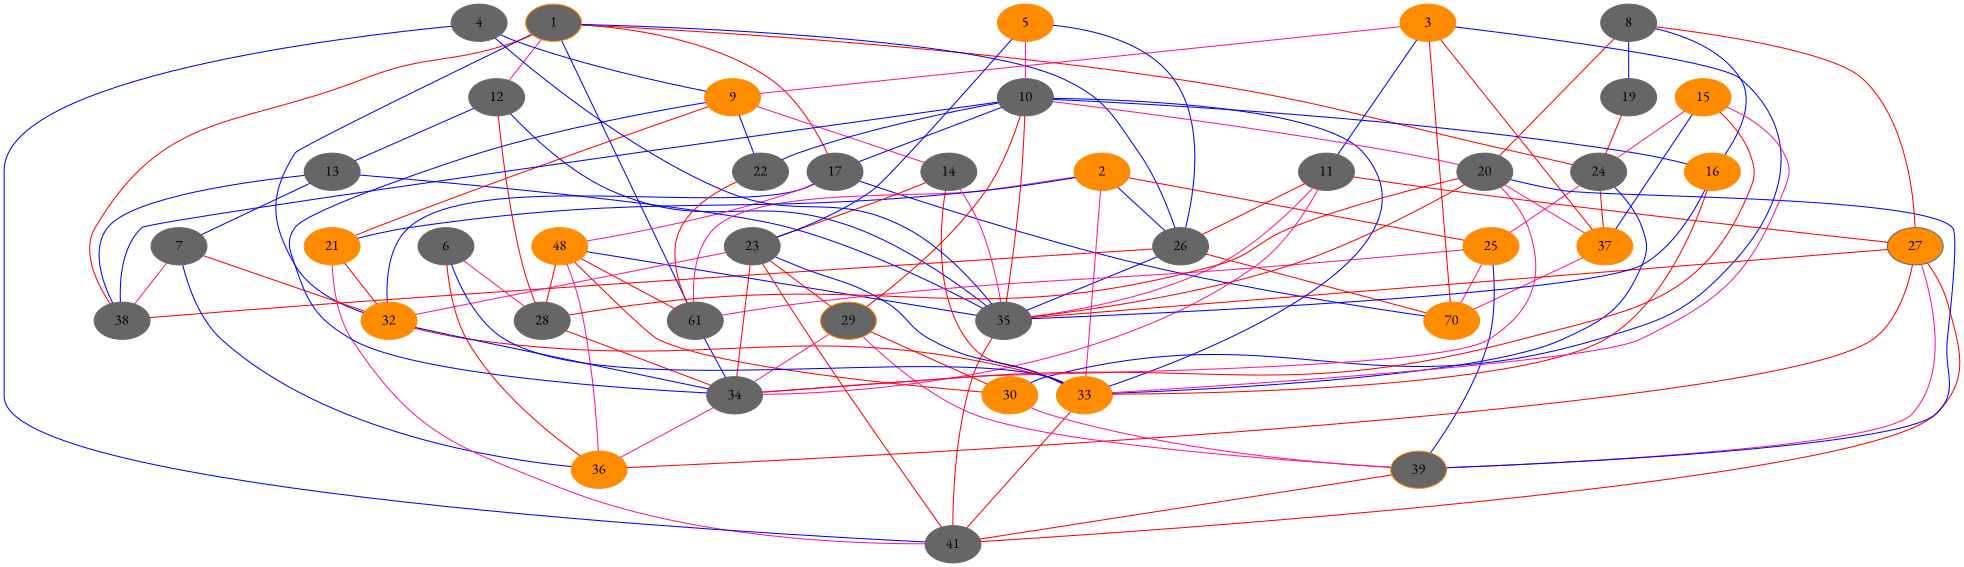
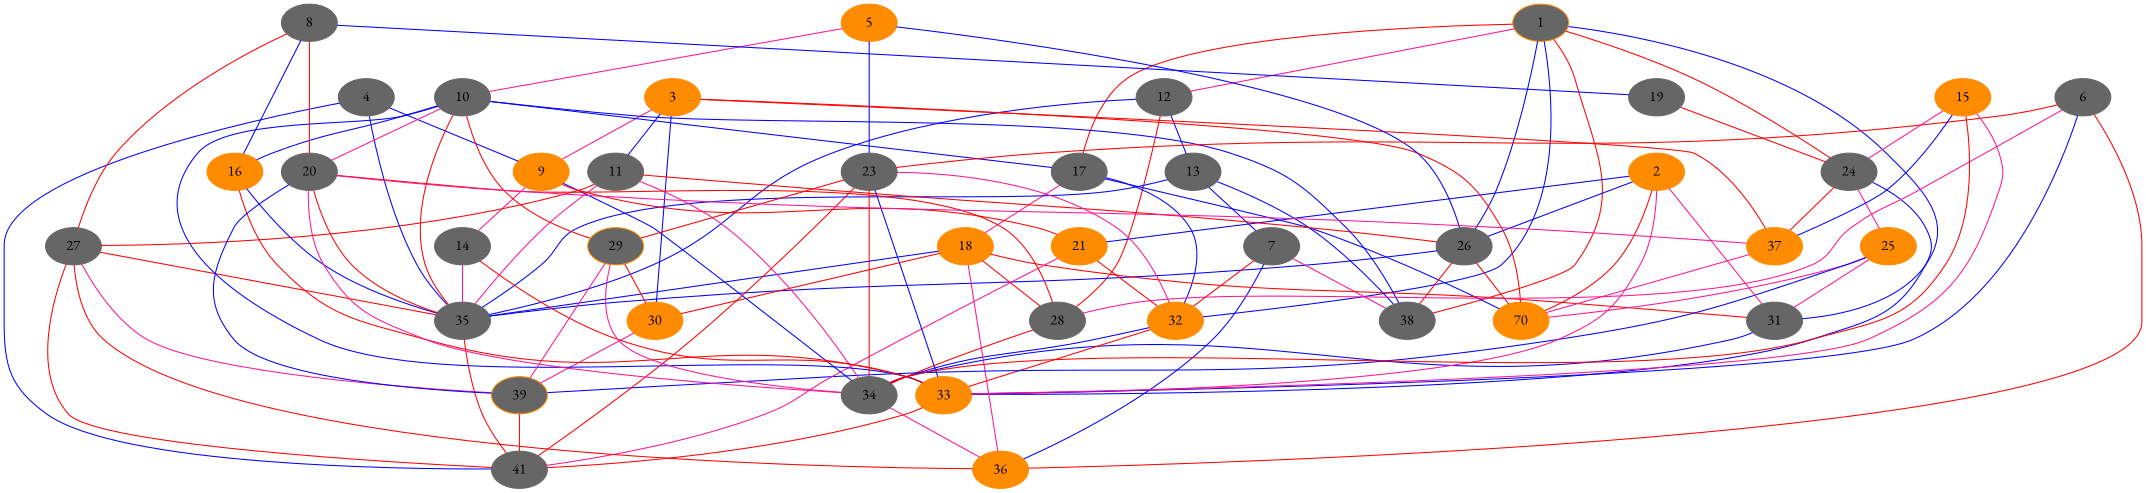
(761, 172) -> none
(1280, 206) -> (1614, 265)
(851, 211) -> (1448, 142)
(560, 246) -> (965, 246)
(1915, 246) -> (73, 246)
(695, 321) -> (1775, 321)
